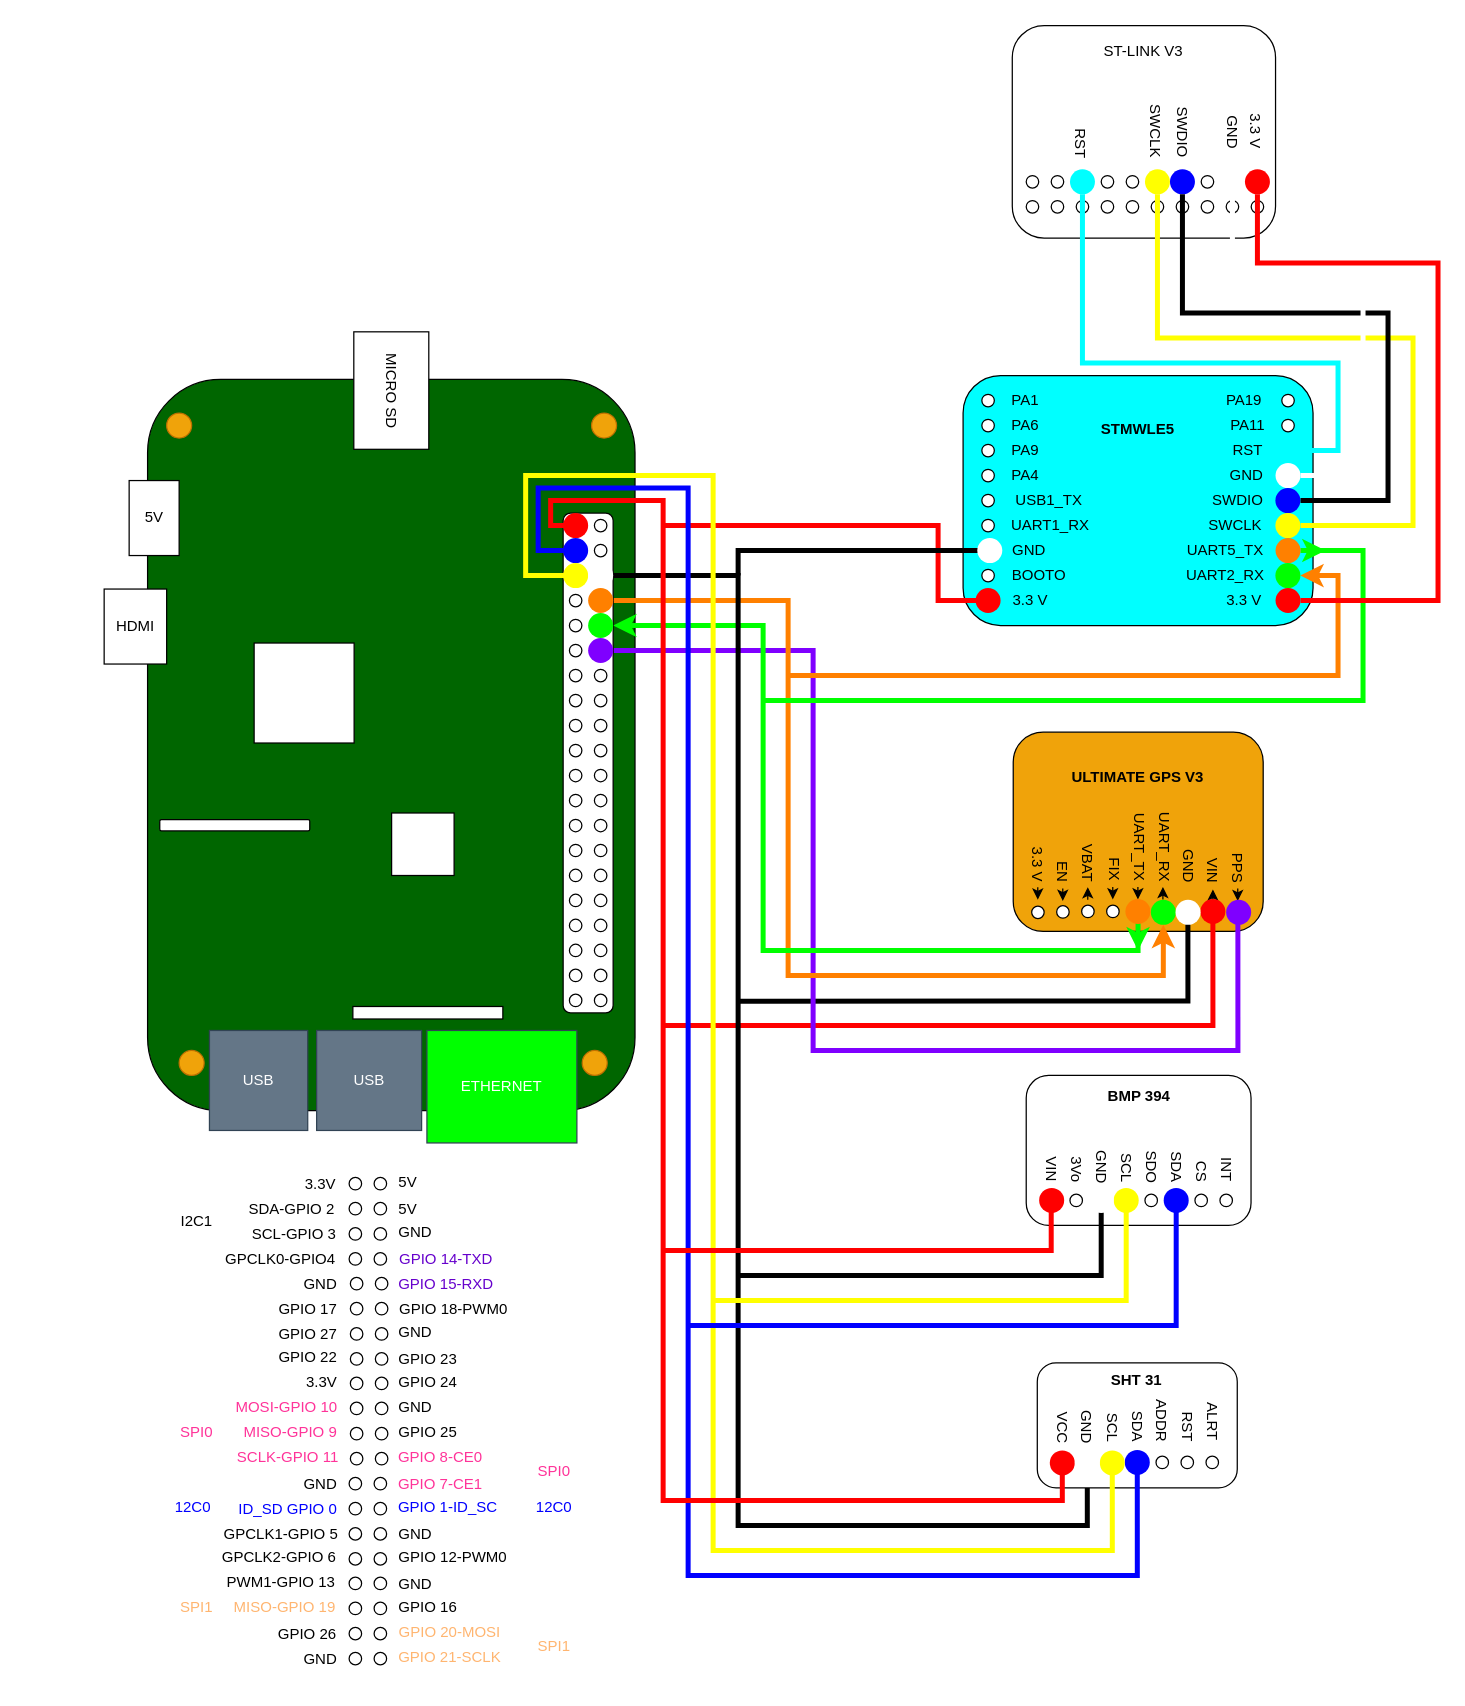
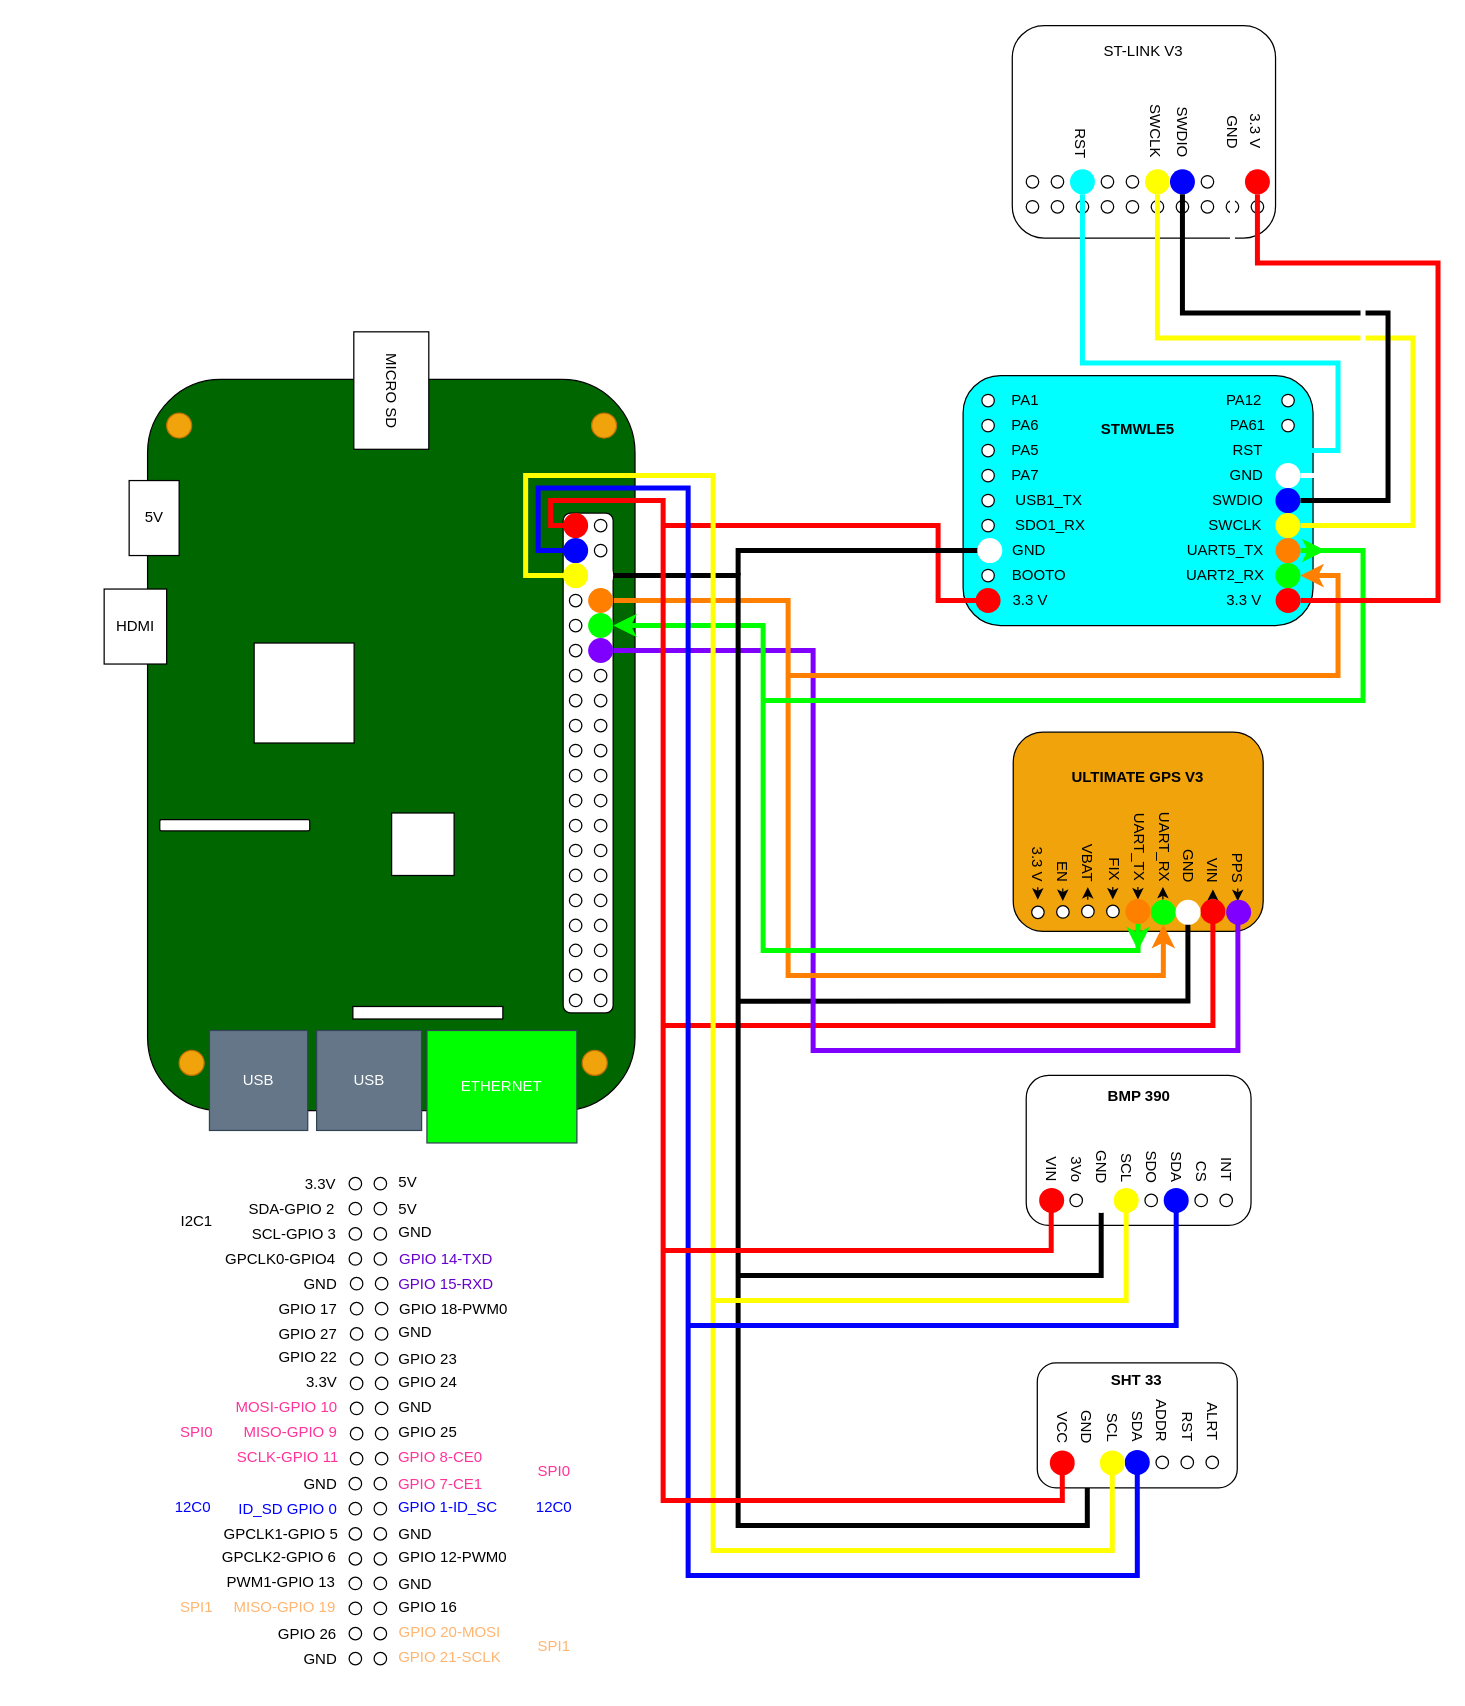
(1244, 401) -> (1244, 401)
(1248, 426) -> (1248, 426)
(1026, 451) -> (1026, 451)
(1026, 476) -> (1026, 476)
(1051, 526) -> (1051, 526)
(1139, 1151) -> (1139, 1151)
(1137, 1426) -> (1137, 1426)
